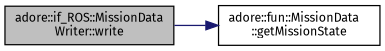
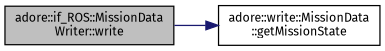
(299, 25) -> (299, 25)
